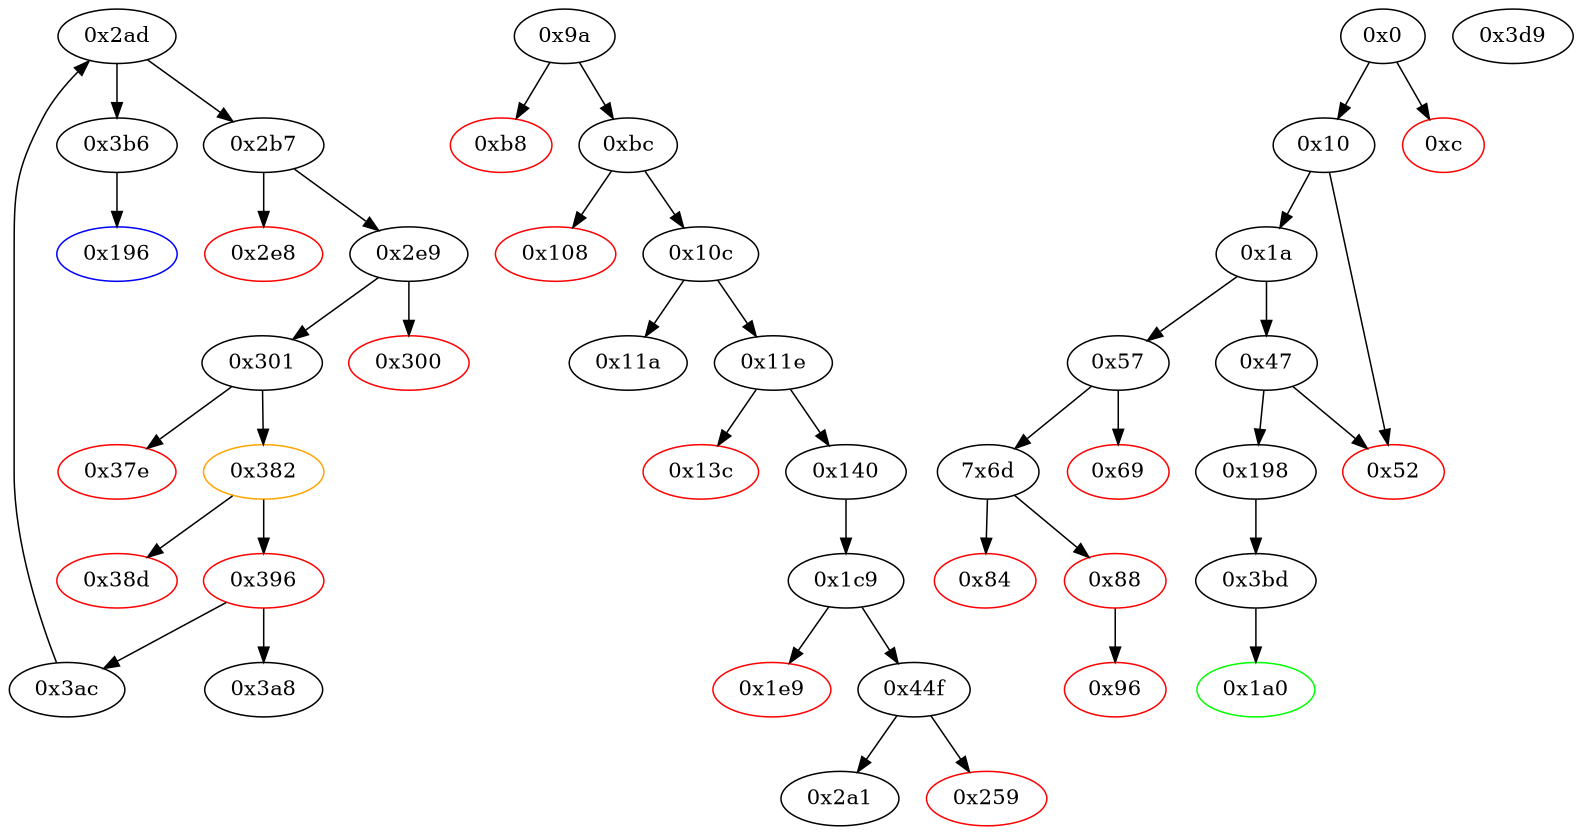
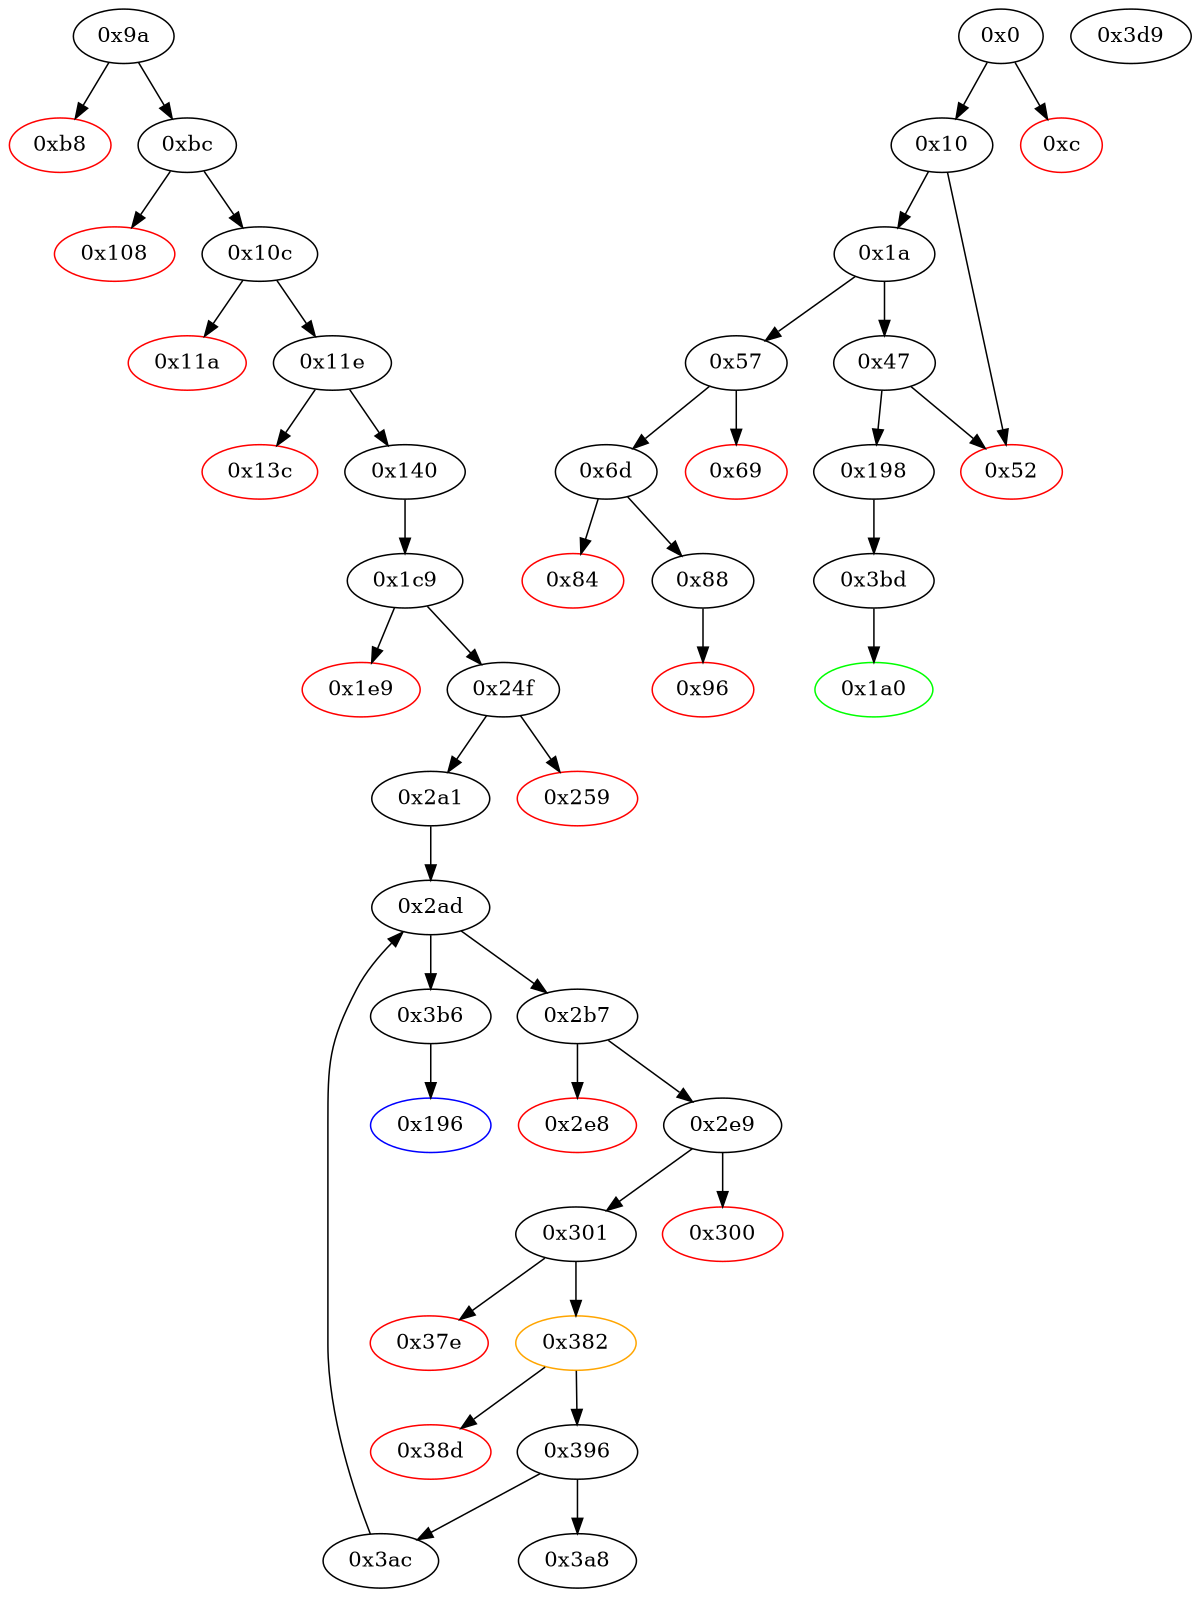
(628, 363) -> (187, 363)
(988, 472) -> (606, 472)
(264, 581) -> (577, 1452)
(1115, 581) -> (703, 581)
(914, 690) -> (503, 690)
none -> (431, 846)
